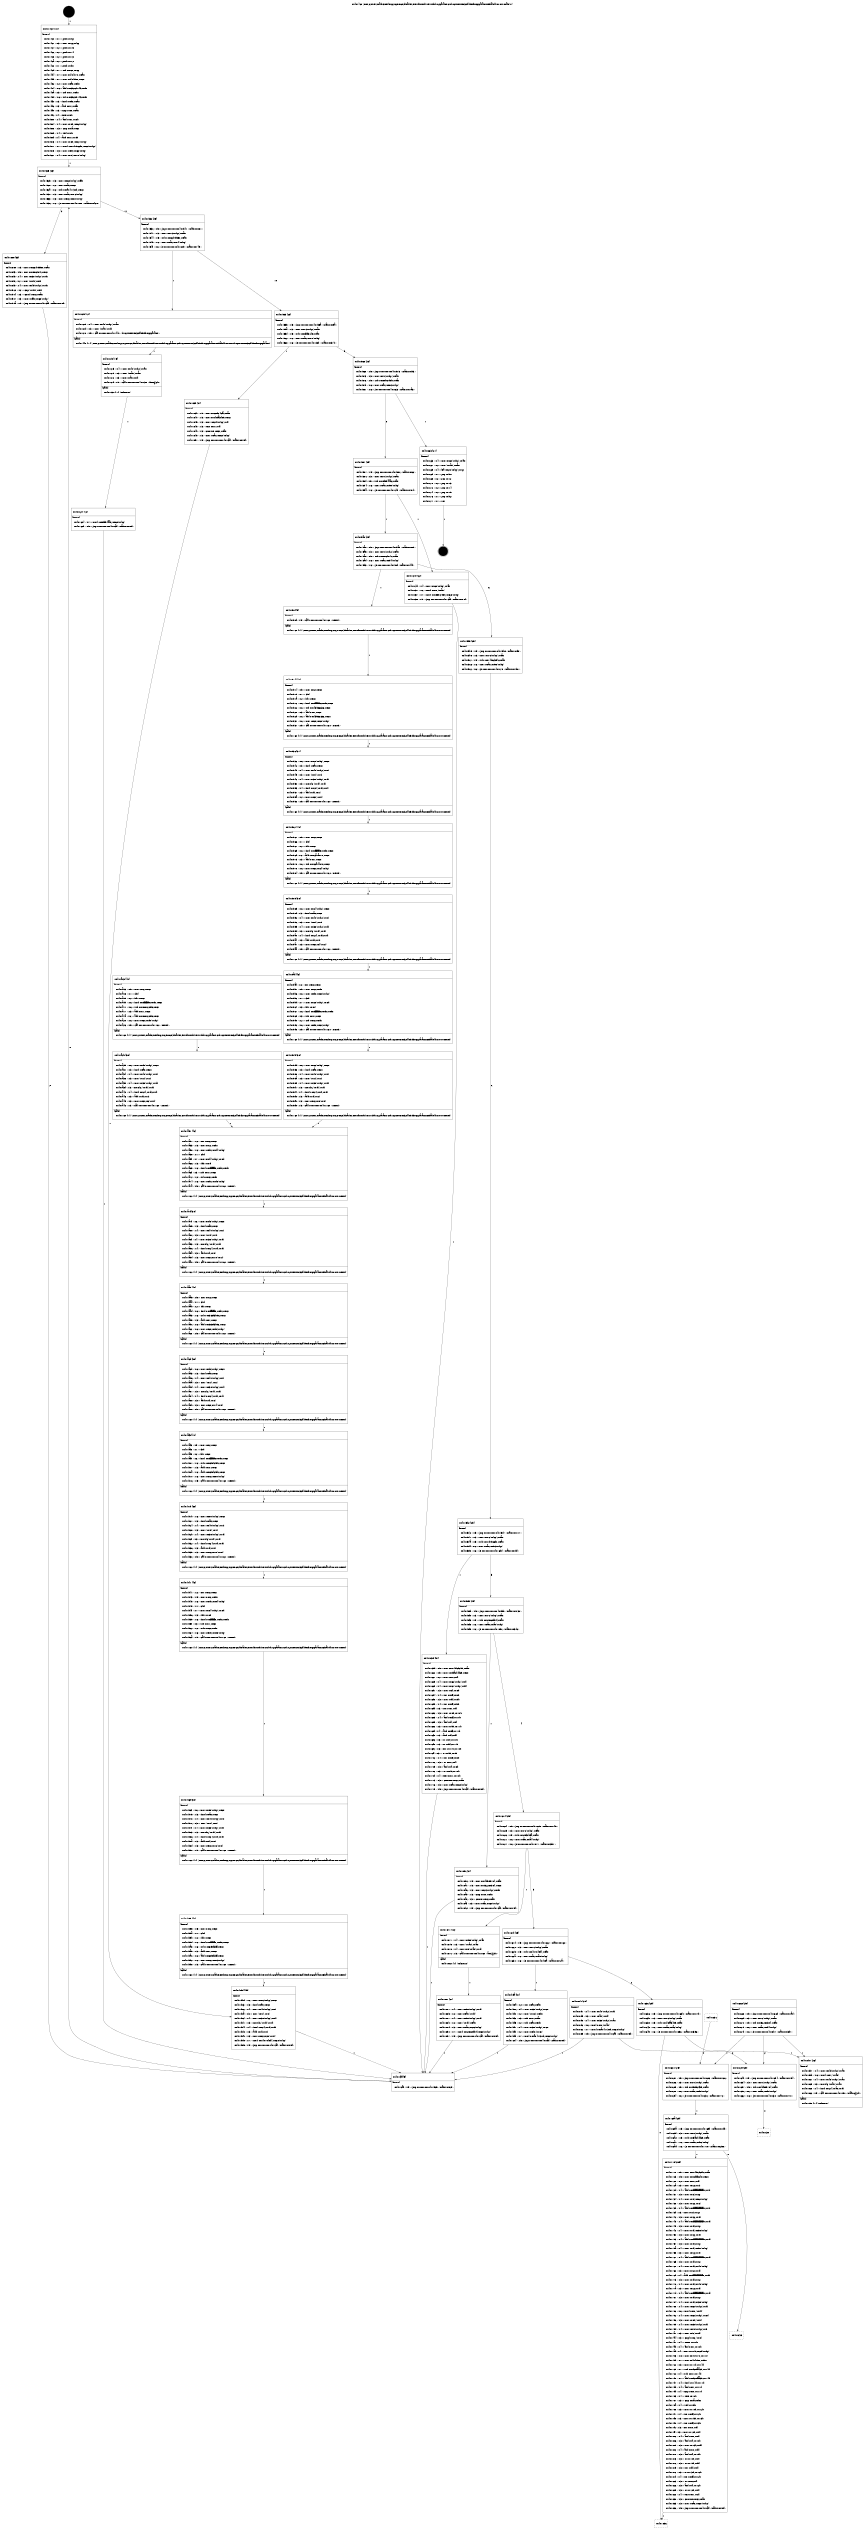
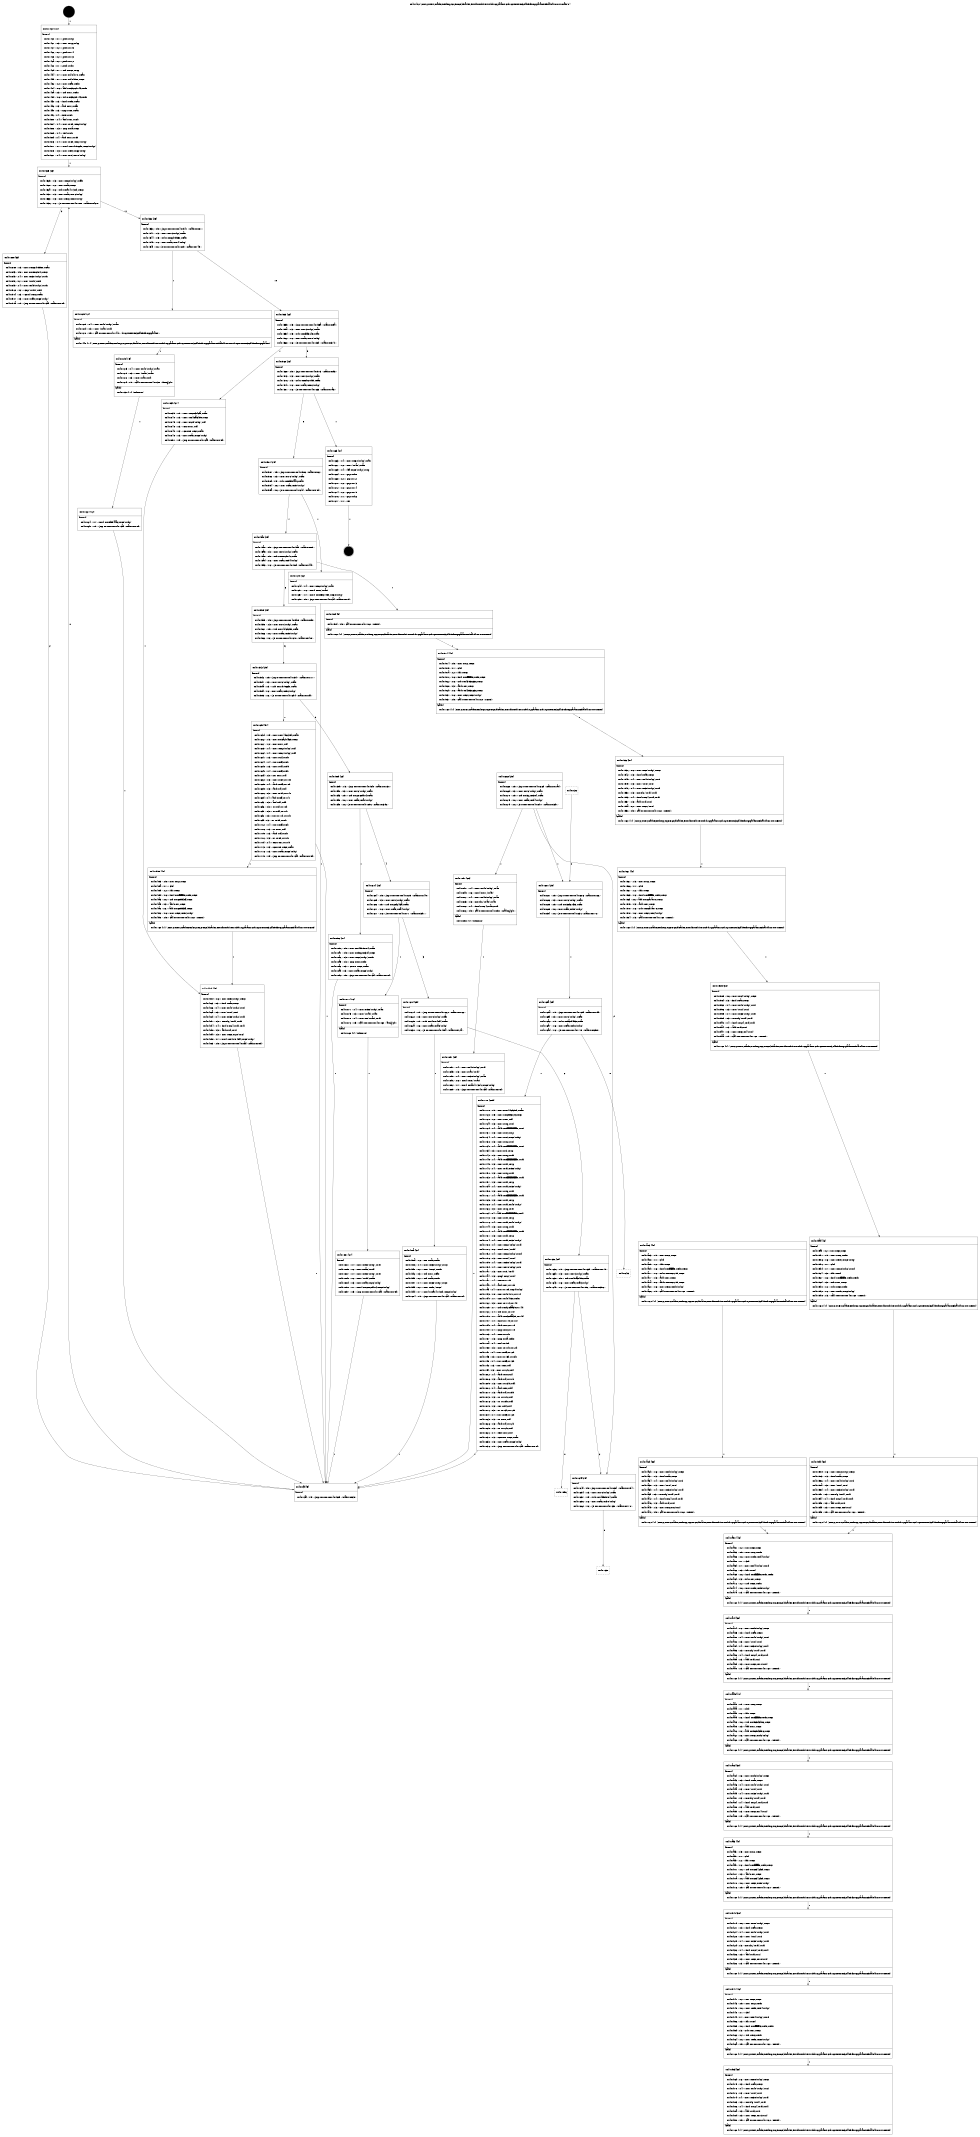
(263, 1889) -> (250, 863)
(707, 2052) -> (479, 988)
(663, 2515) -> (421, 1477)
